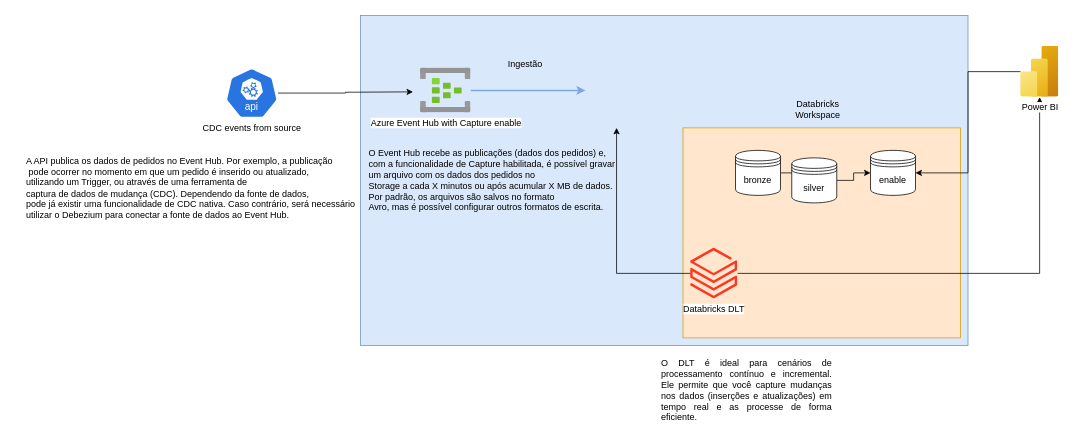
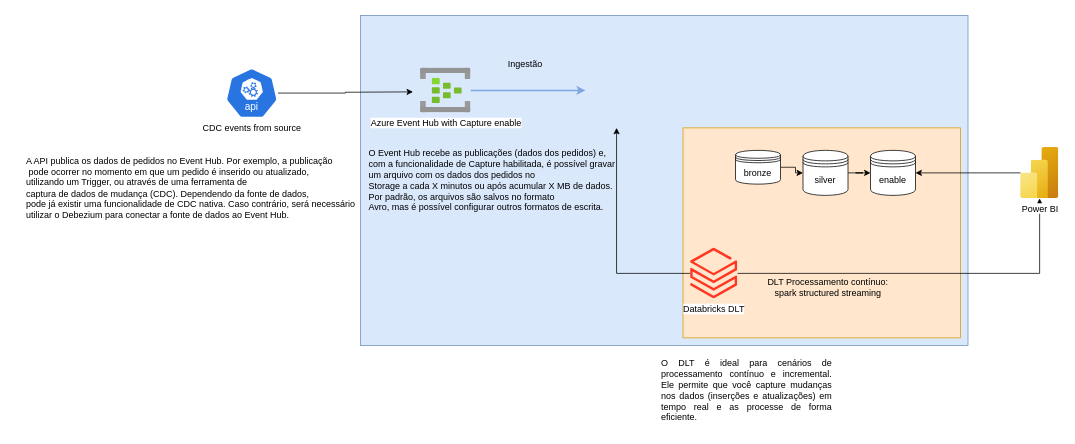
(1040, 72) -> (1040, 173)
(818, 109) -> none
(758, 173) -> (758, 167)
(814, 180) -> (825, 173)
none -> (828, 288)
